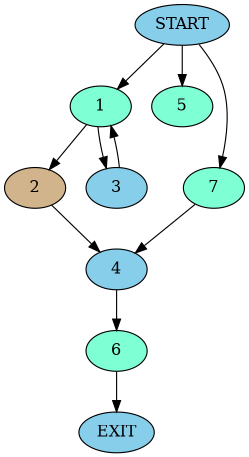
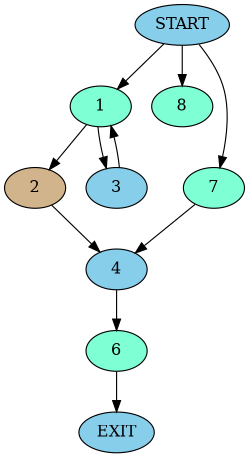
(182, 106) -> (182, 106)
